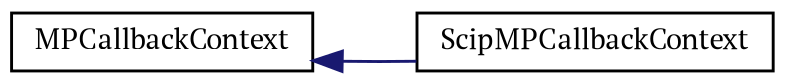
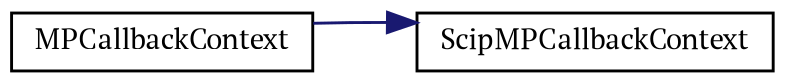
(379, 62) -> (350, 23)
